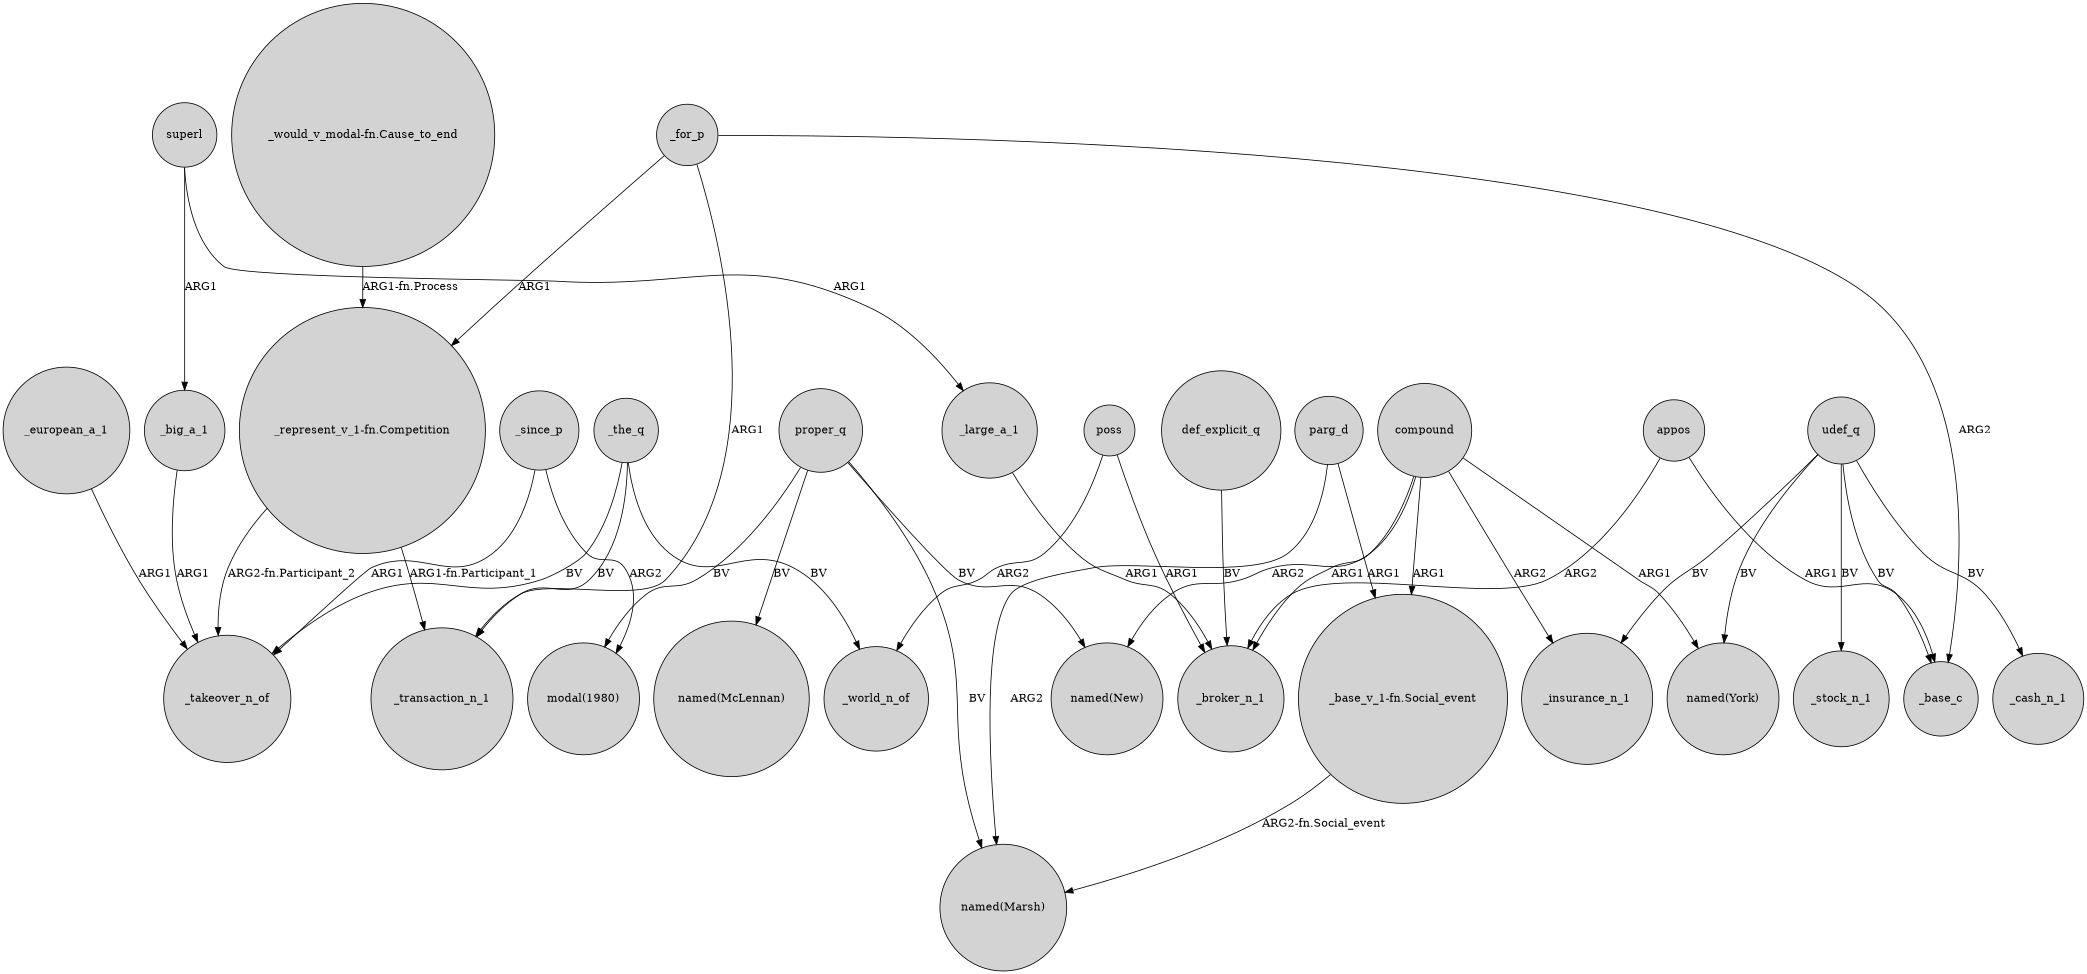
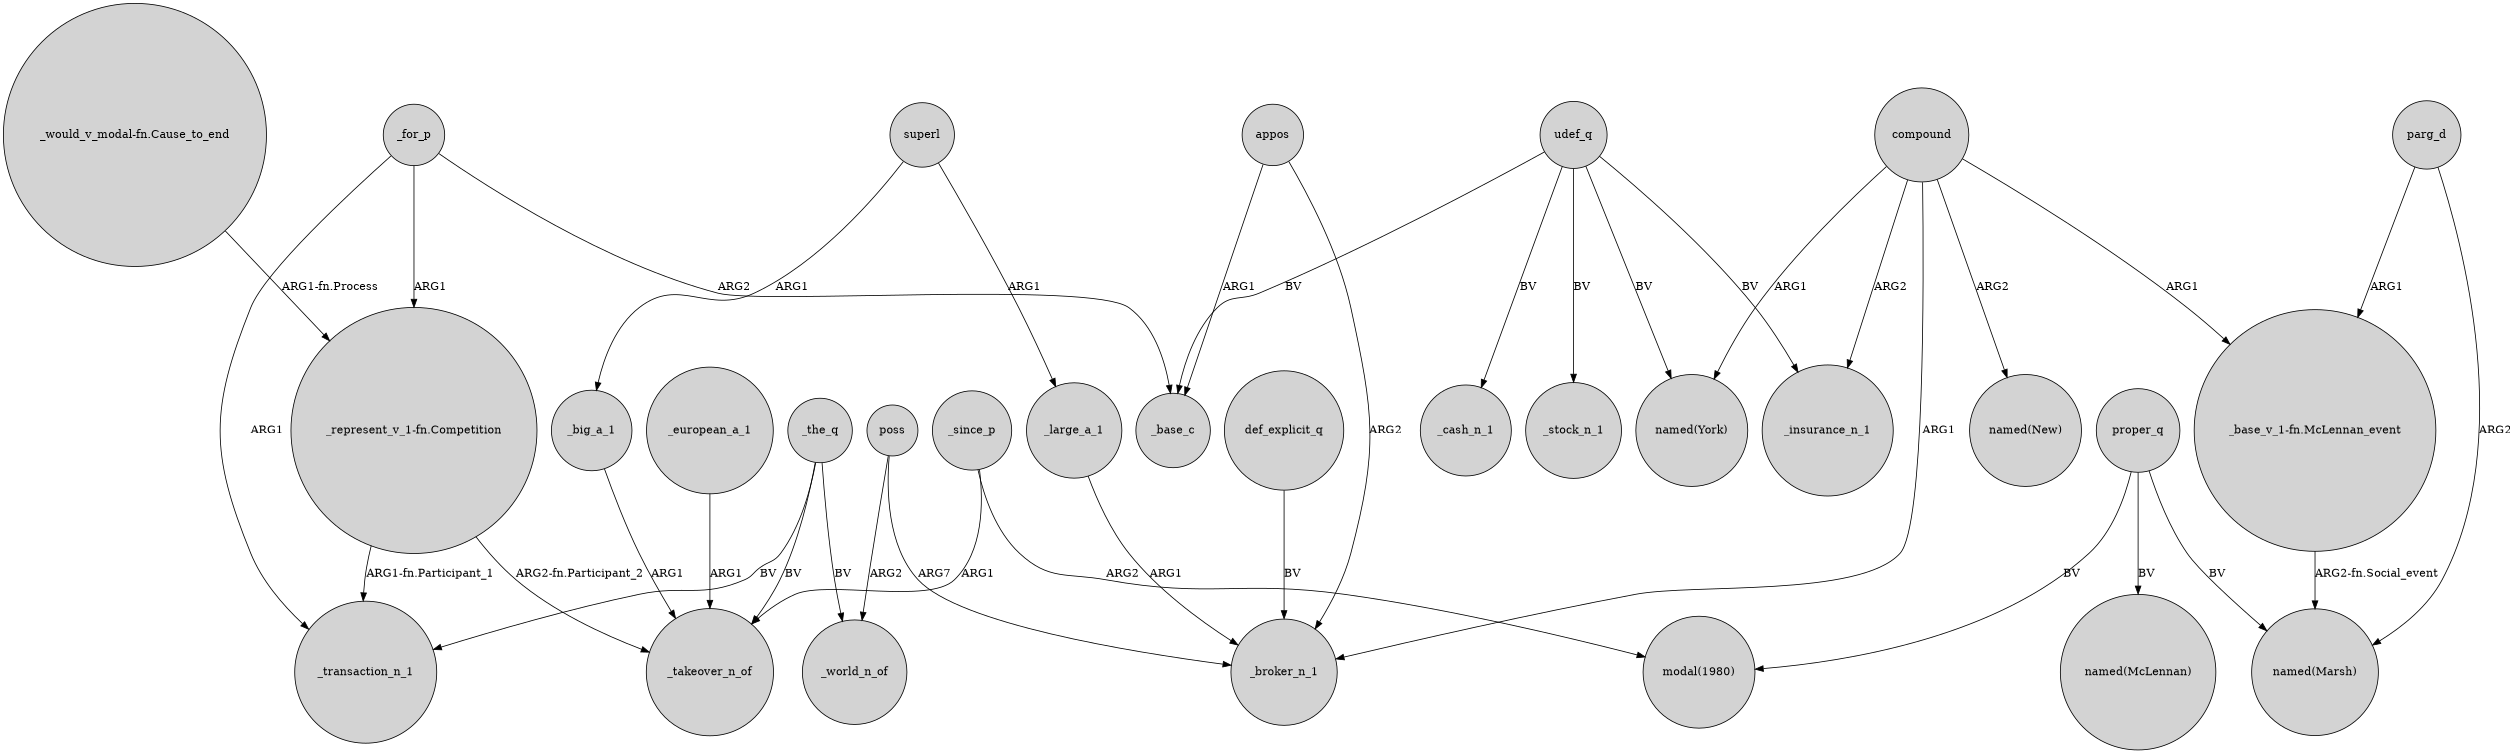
(1182, 574) -> (935, 574)
(952, 575) -> none
(1403, 699) -> (2315, 430)
